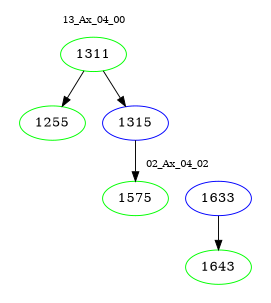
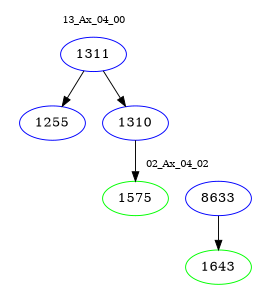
(94, 54) -> (94, 54)
(52, 123) -> (52, 123)
(135, 123) -> (135, 123)
(219, 198) -> (219, 198)
